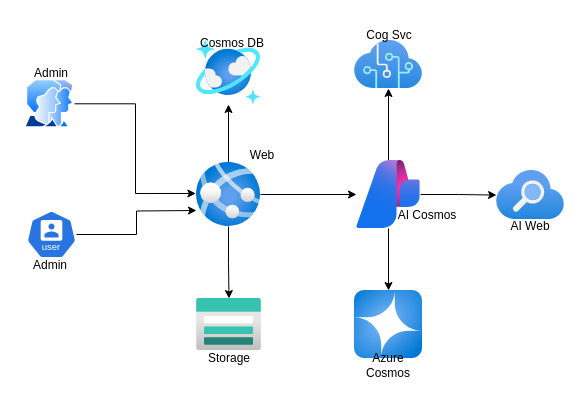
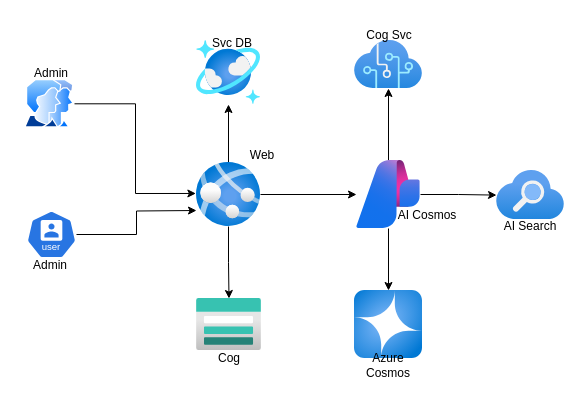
(233, 44) -> (233, 44)
(531, 227) -> (531, 227)
(230, 359) -> (230, 359)
